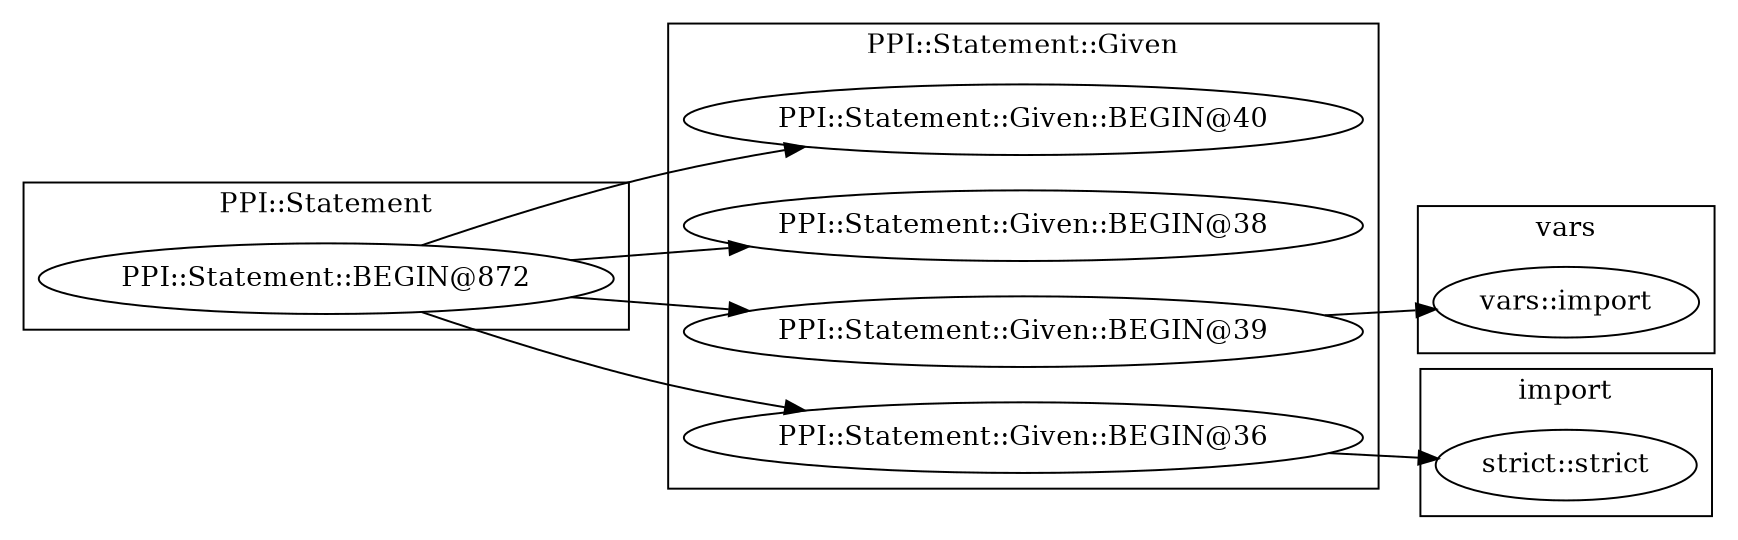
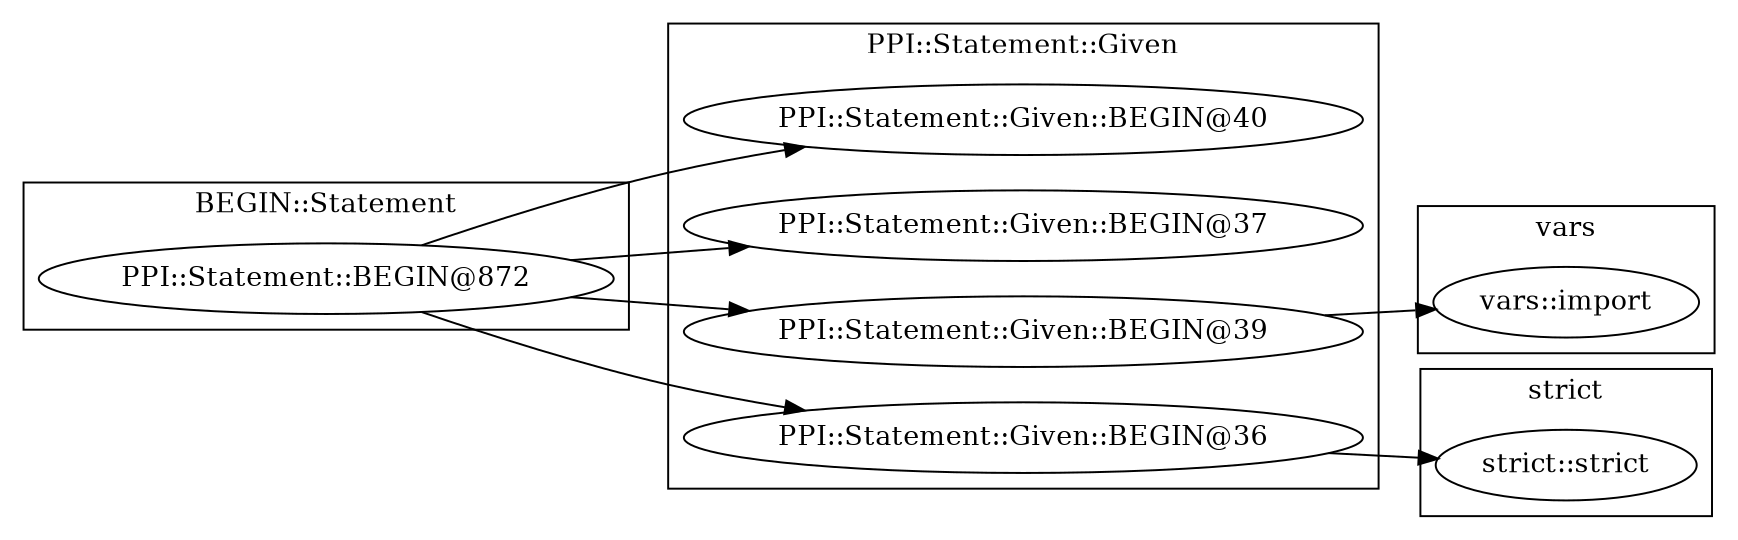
(326, 205) -> (326, 205)
(1023, 226) -> (1023, 226)
(1566, 392) -> (1566, 392)
